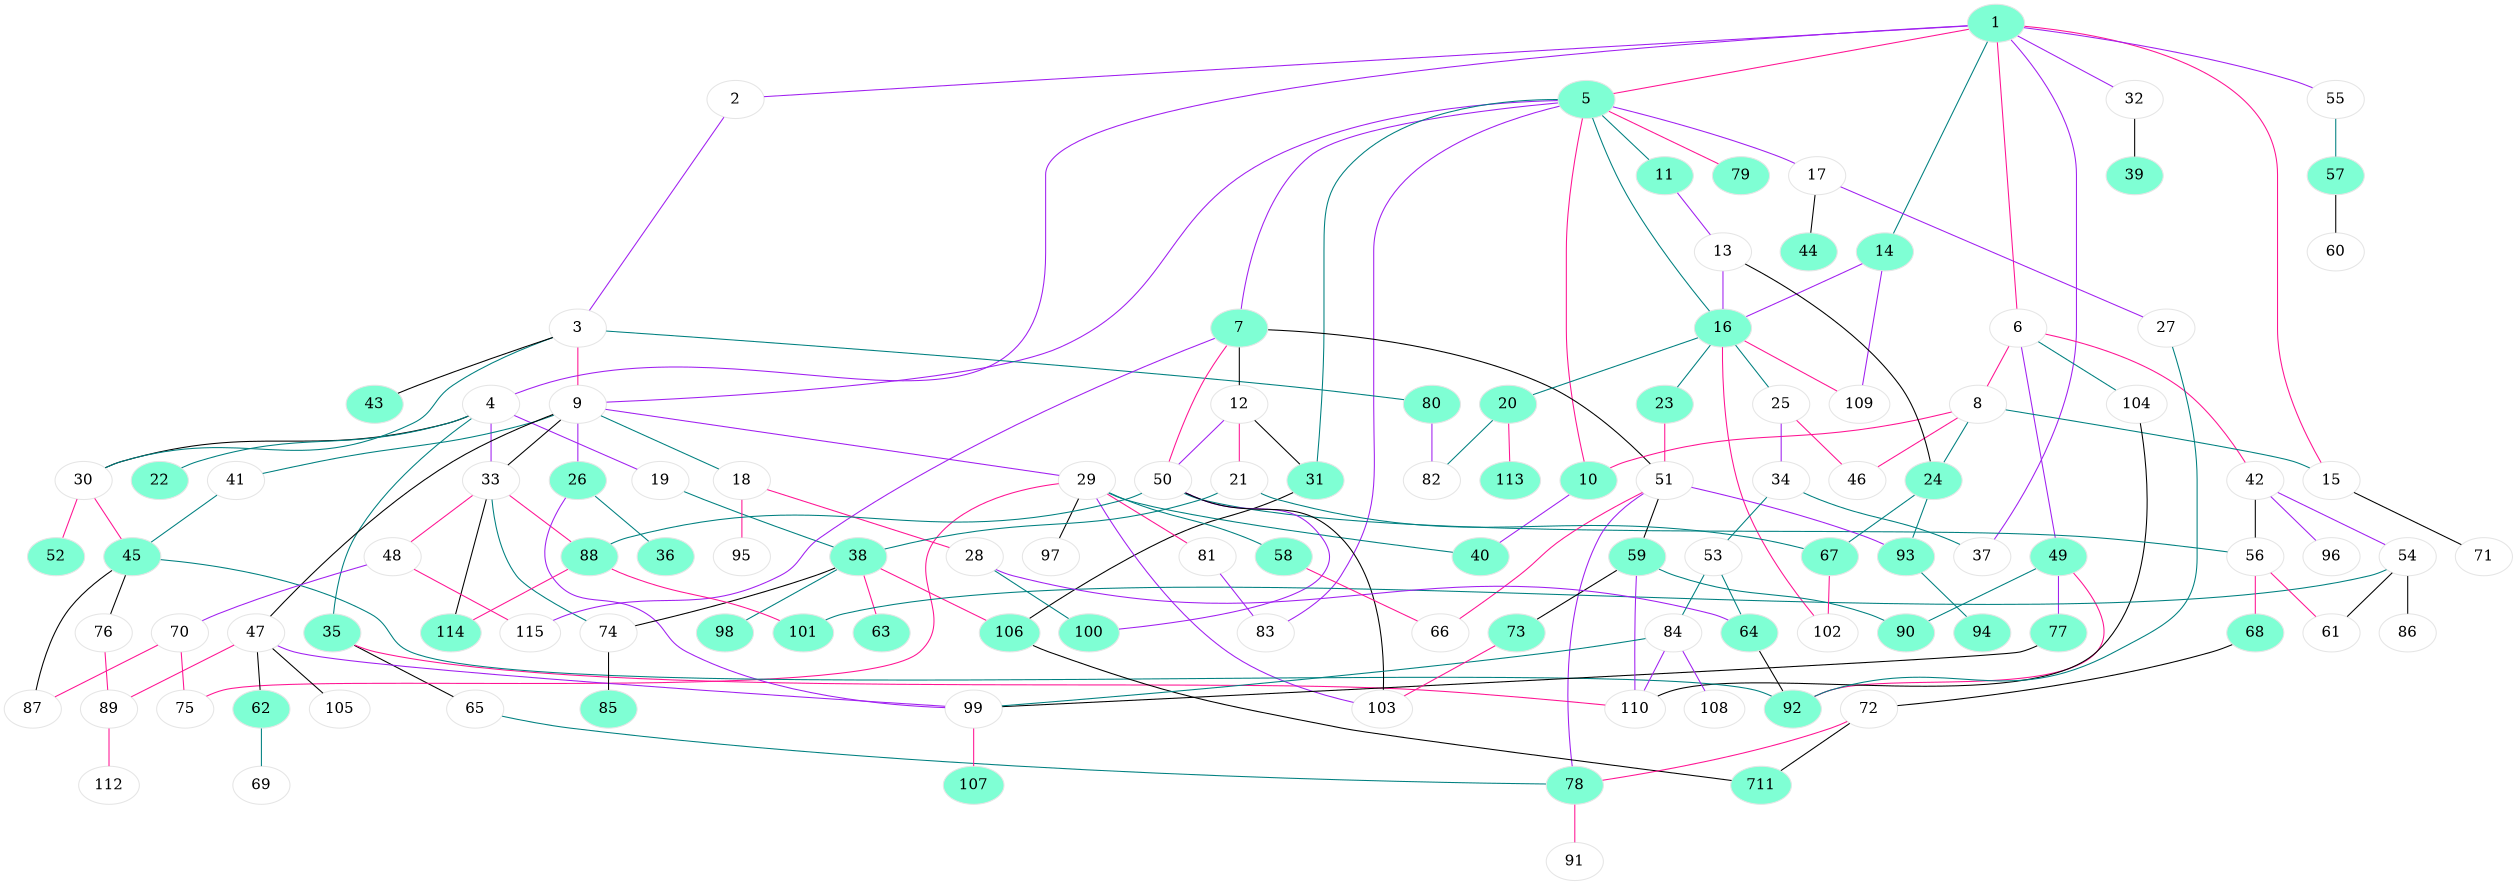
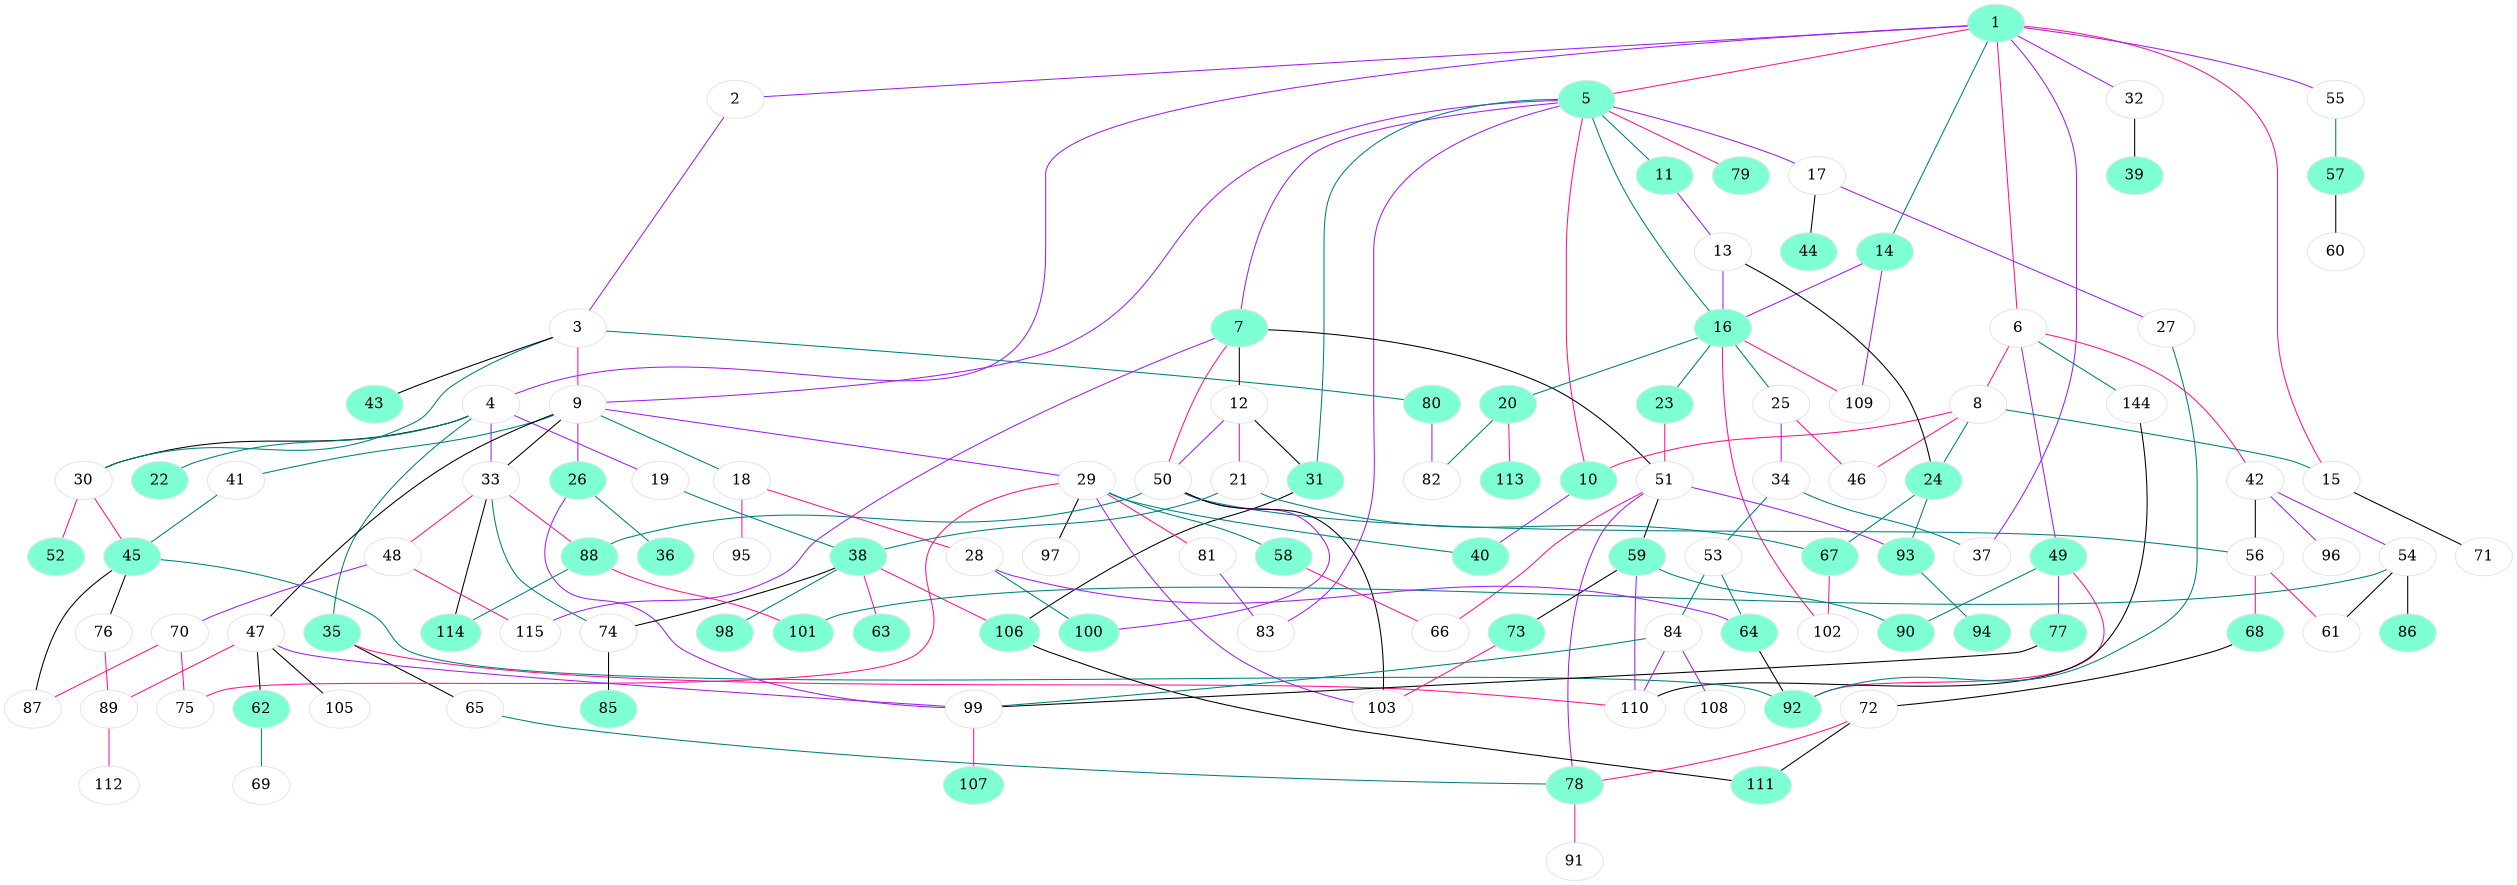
(2137, 404) -> (2137, 404)
(521, 595) -> (521, 595)
(2408, 633) -> (2408, 633)
(1761, 785) -> (1761, 785)
